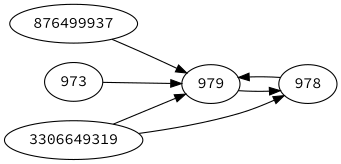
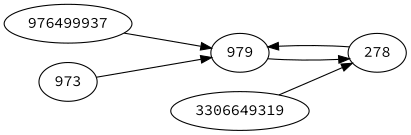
(74, 24) -> (68, 24)
(308, 84) -> (377, 53)
(145, 111) -> none
